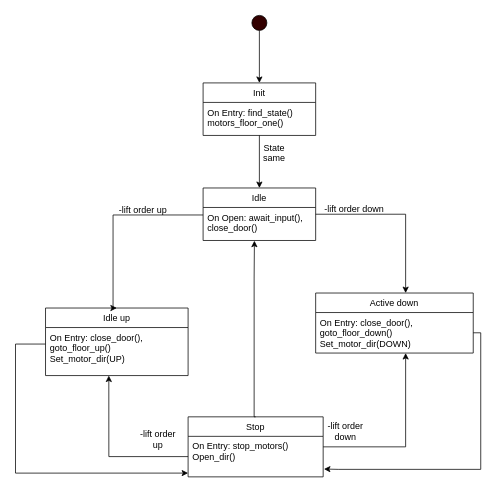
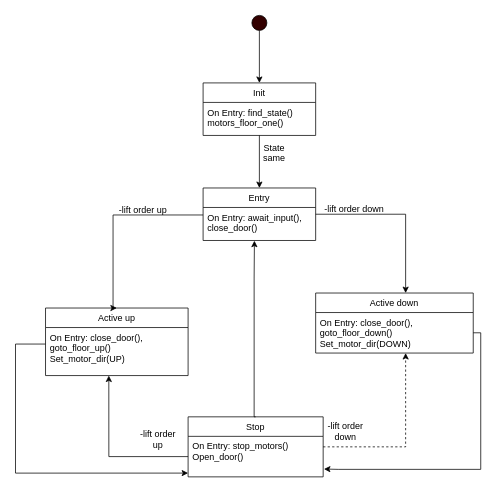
(259, 198) -> (259, 198)
(258, 218) -> (260, 218)
(116, 318) -> (116, 318)
(405, 444) -> (405, 444)
(246, 446) -> (246, 446)
